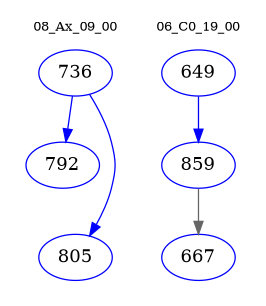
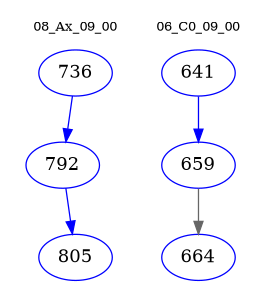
(198, 28) -> (198, 28)
(198, 73) -> (198, 73)
(115, 159) -> (68, 205)
(198, 165) -> (198, 165)
(198, 257) -> (198, 257)
